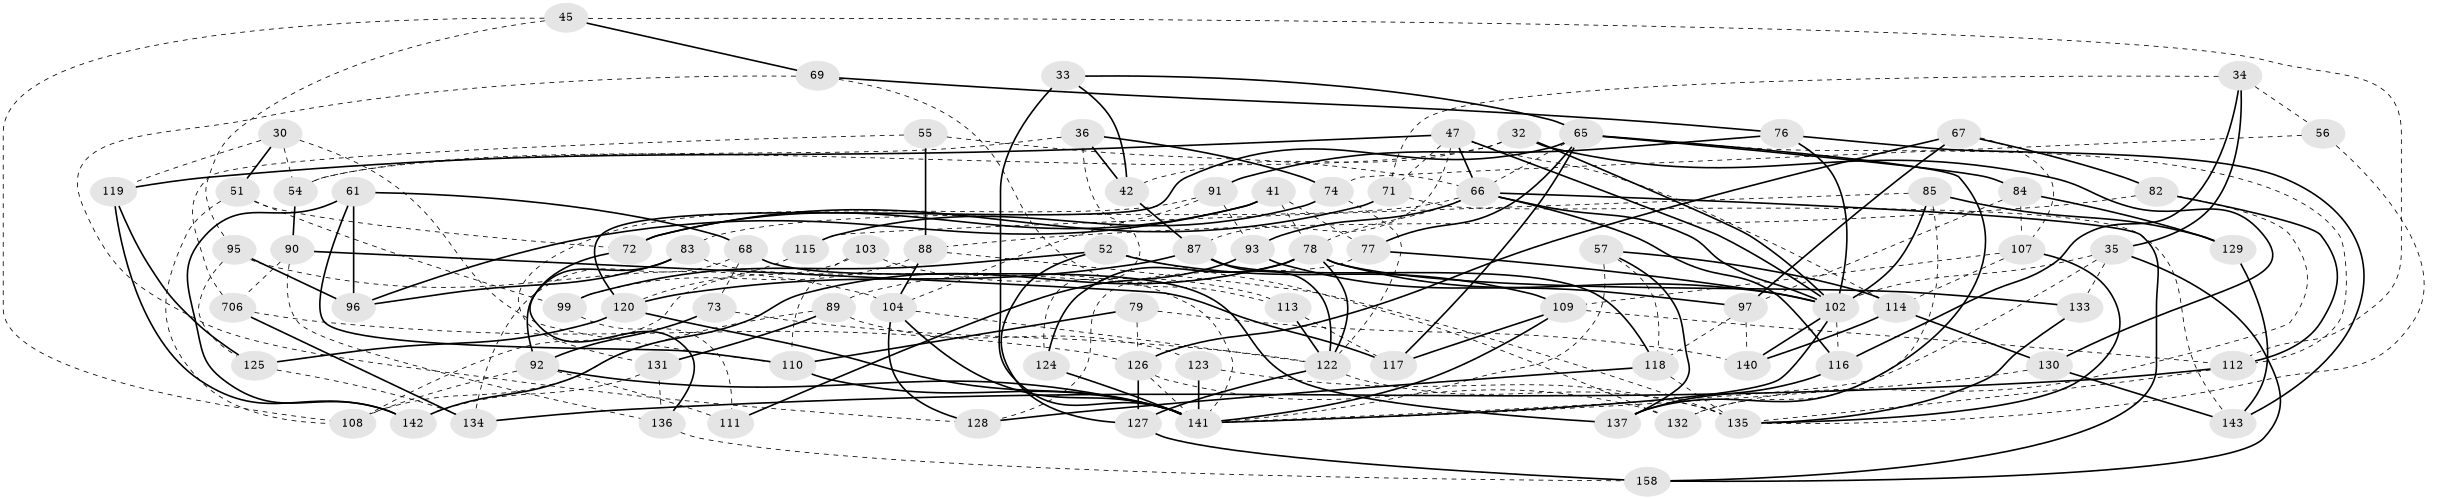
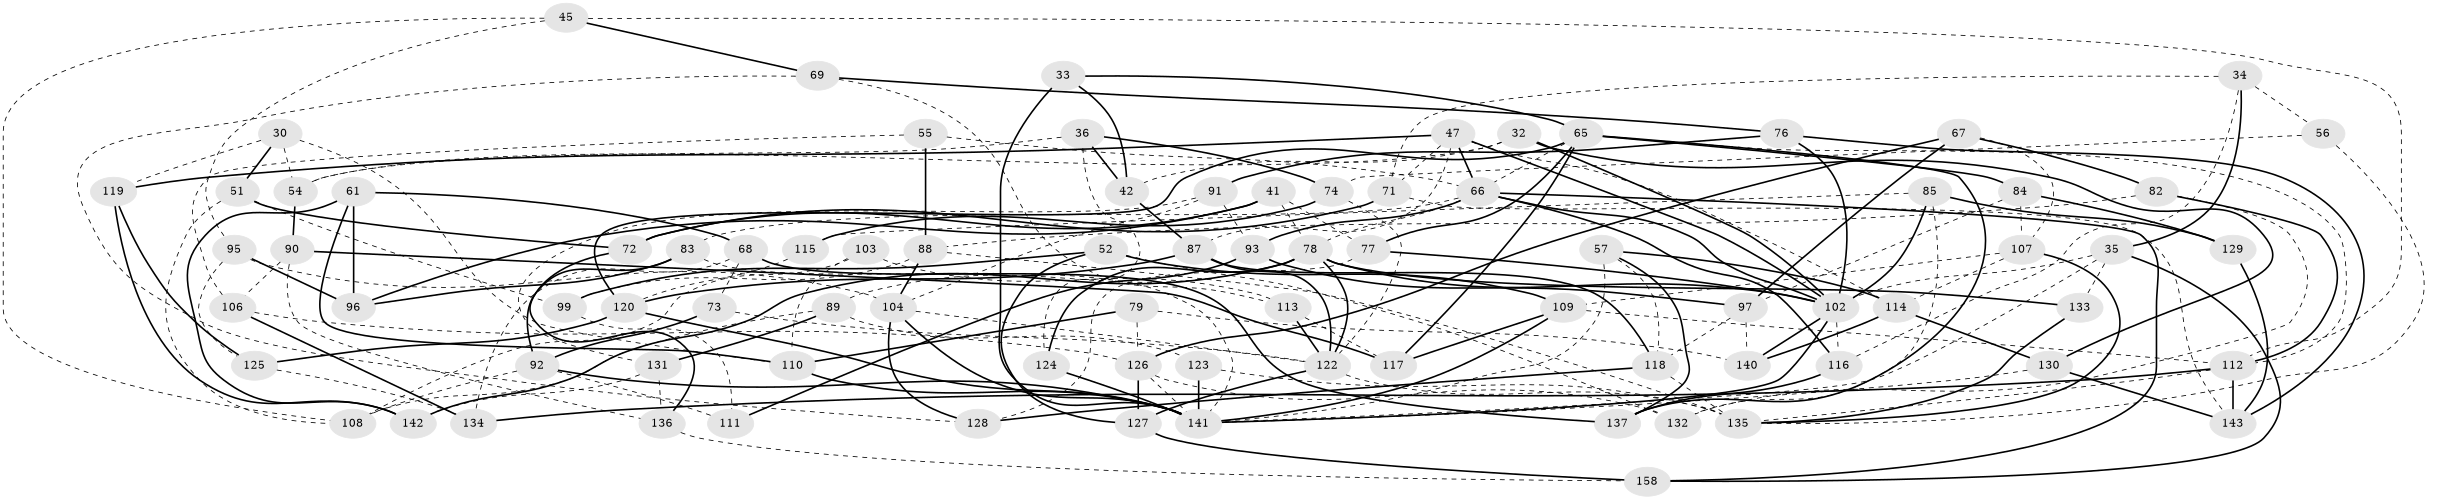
(430, 231) -> (430, 231)
(2075, 241) -> (2075, 241)
(233, 308) -> (233, 308)
none -> (2233, 395)
